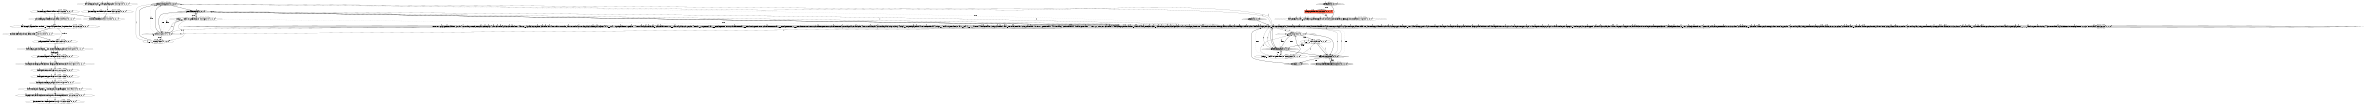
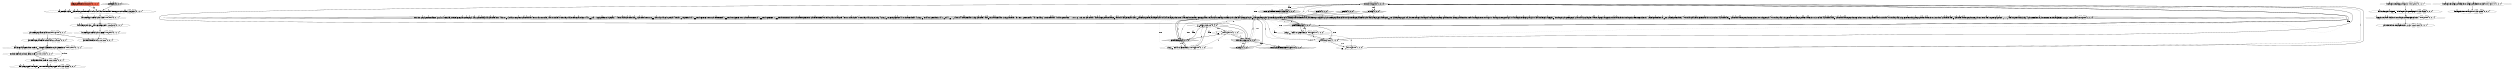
(1325, 8) -> none
none -> (1279, 12)
none -> (1348, 12)
none -> (1374, 12)
none -> (100, 18)
none -> (2314, 21)
(1304, 53) -> (211, 13)
(55, 57) -> none
(1329, 57) -> (1246, 40)
(1332, 64) -> (1286, 48)
(55, 77) -> none
